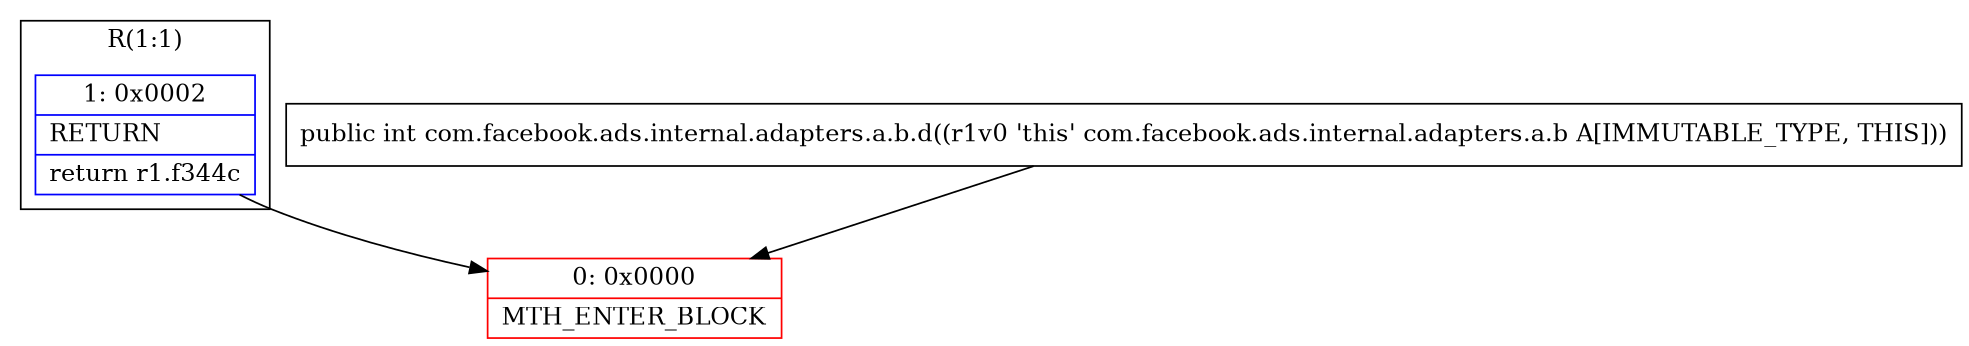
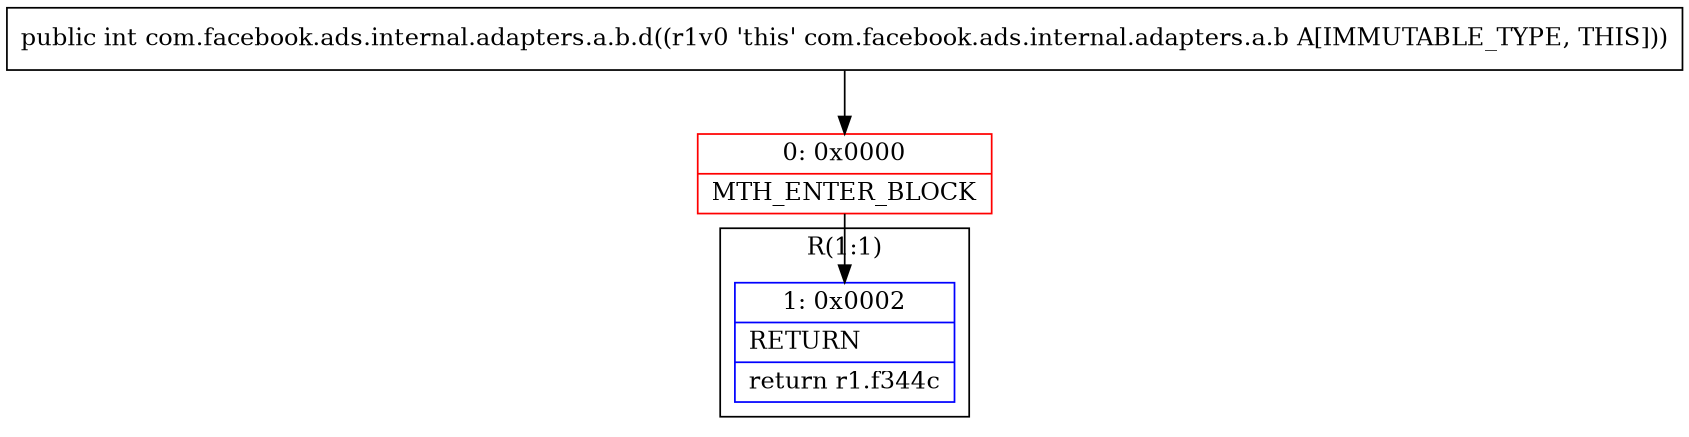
(353, 237) -> (845, 239)
